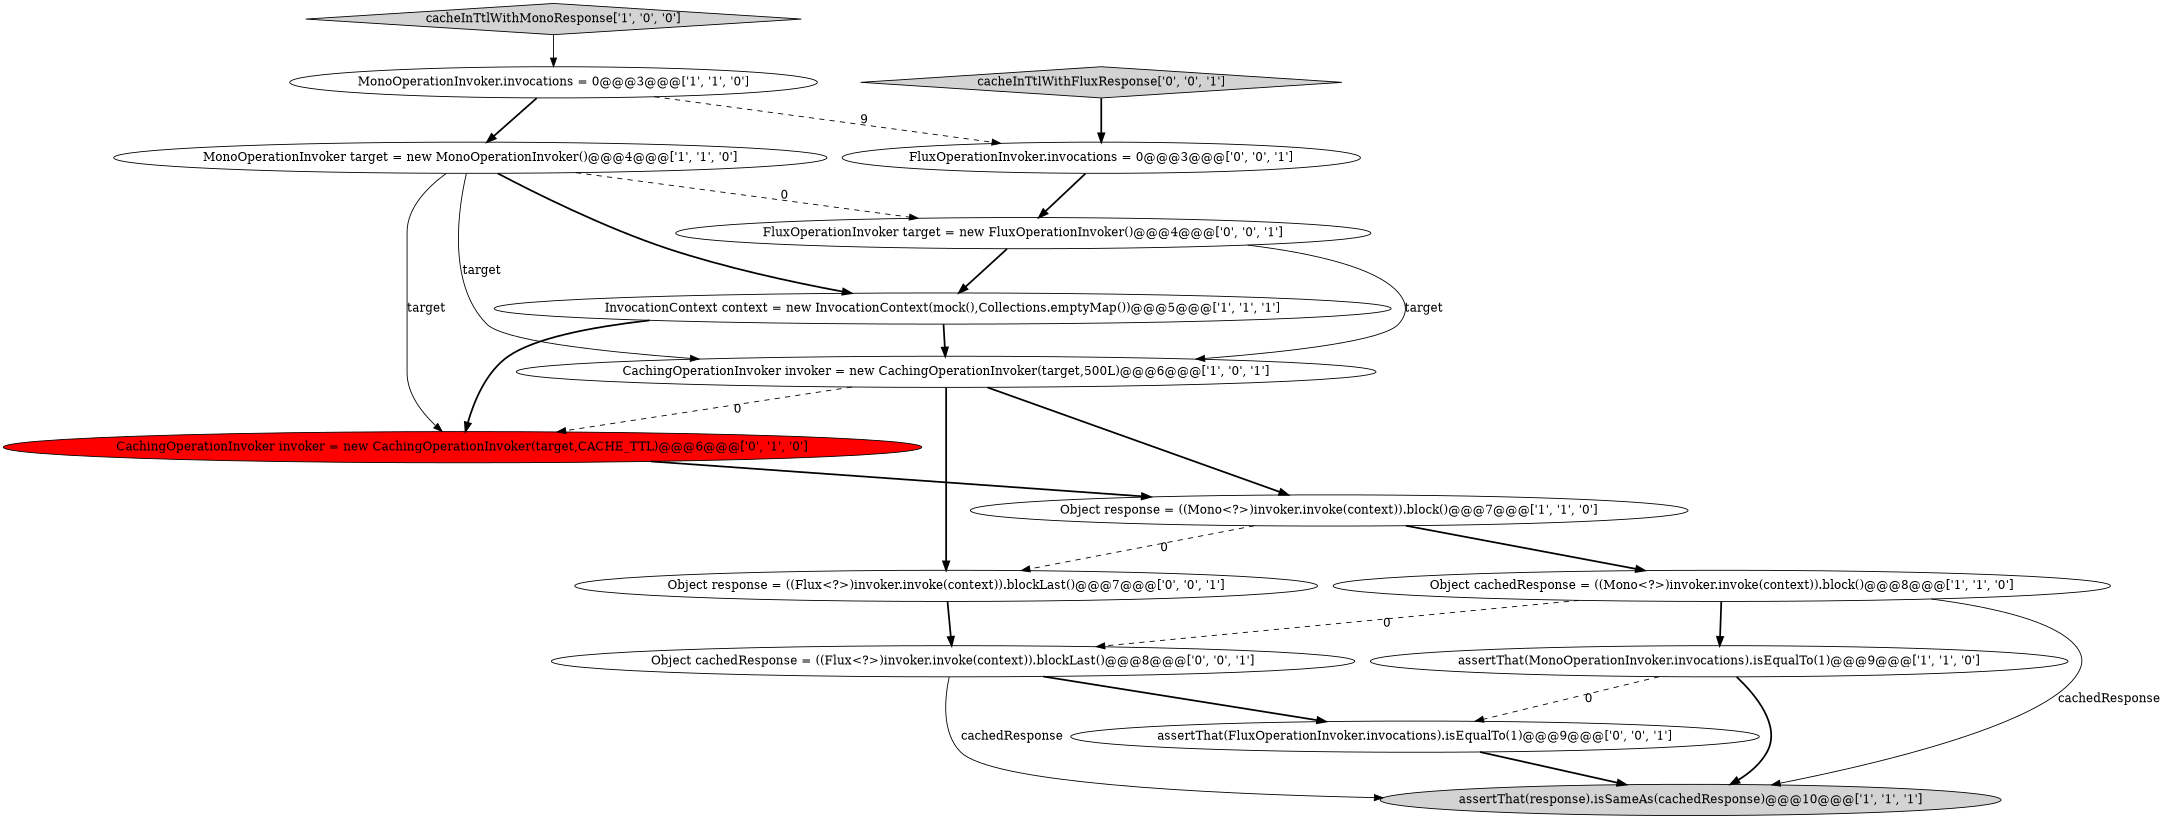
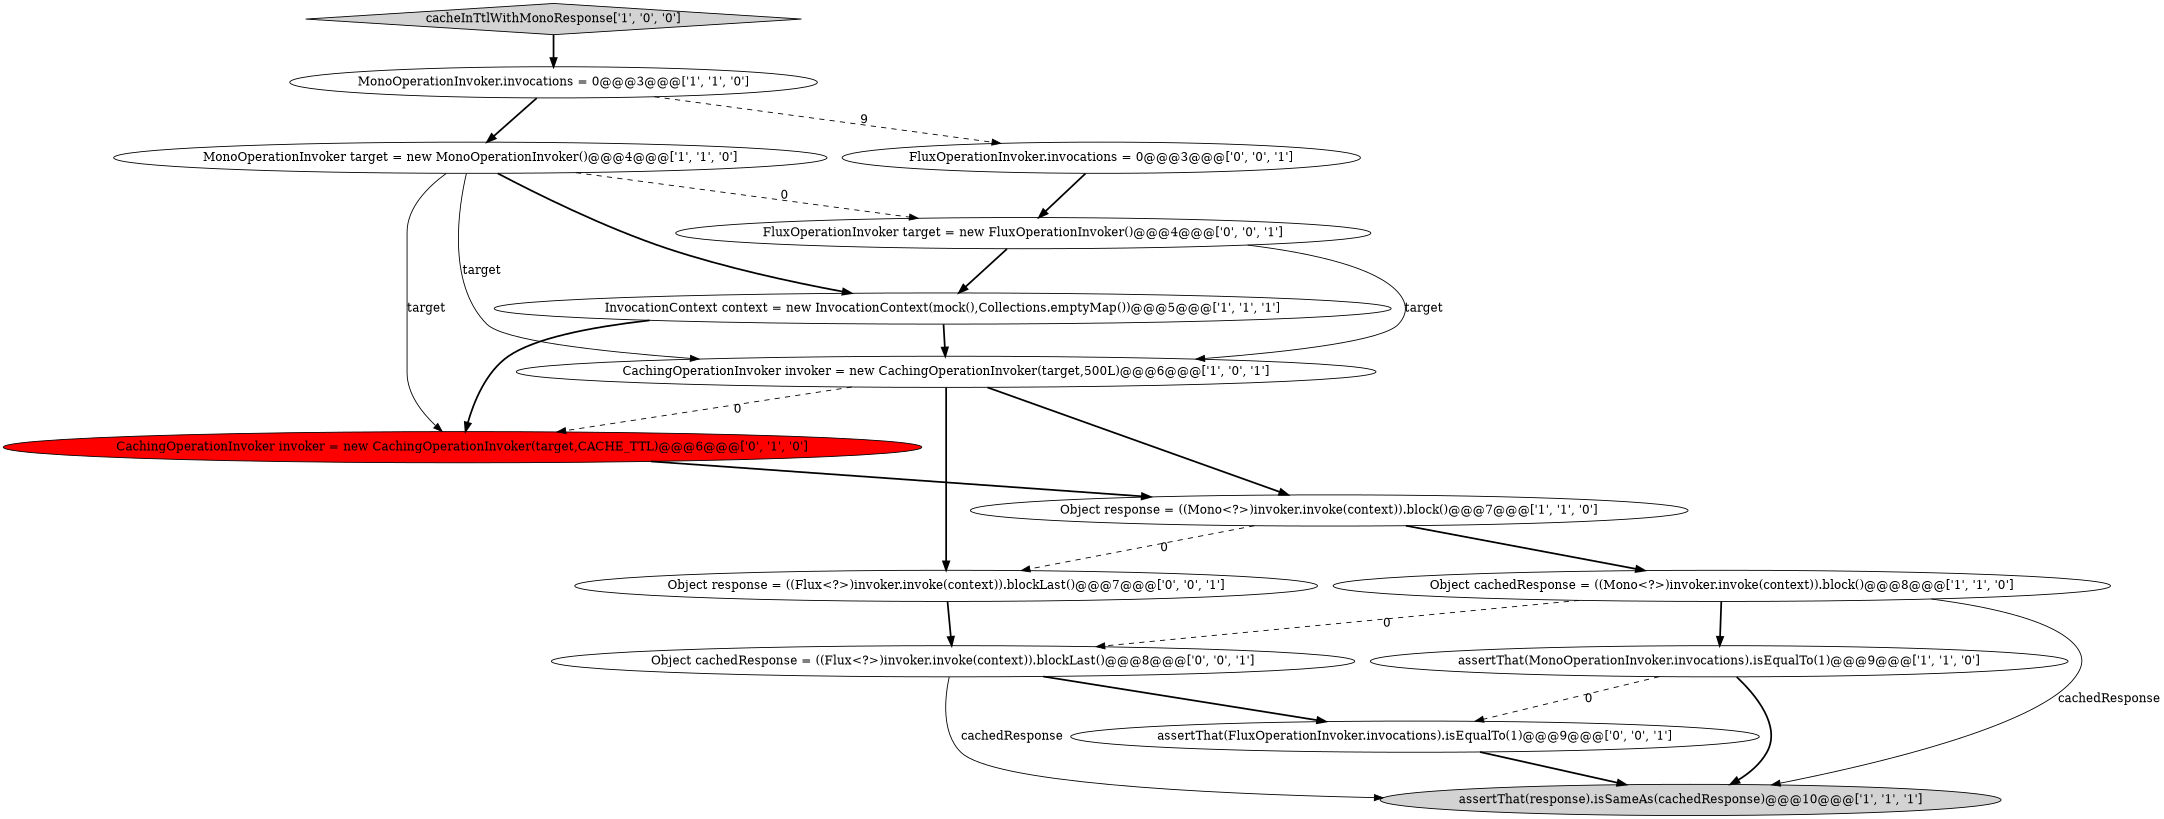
(554, 46) -> (554, 46)
(1101, 82) -> none
